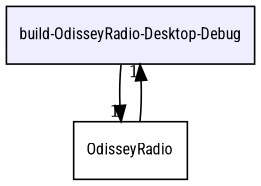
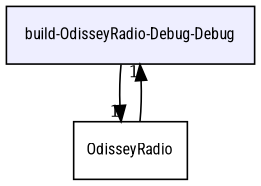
(131, 35) -> (131, 35)
